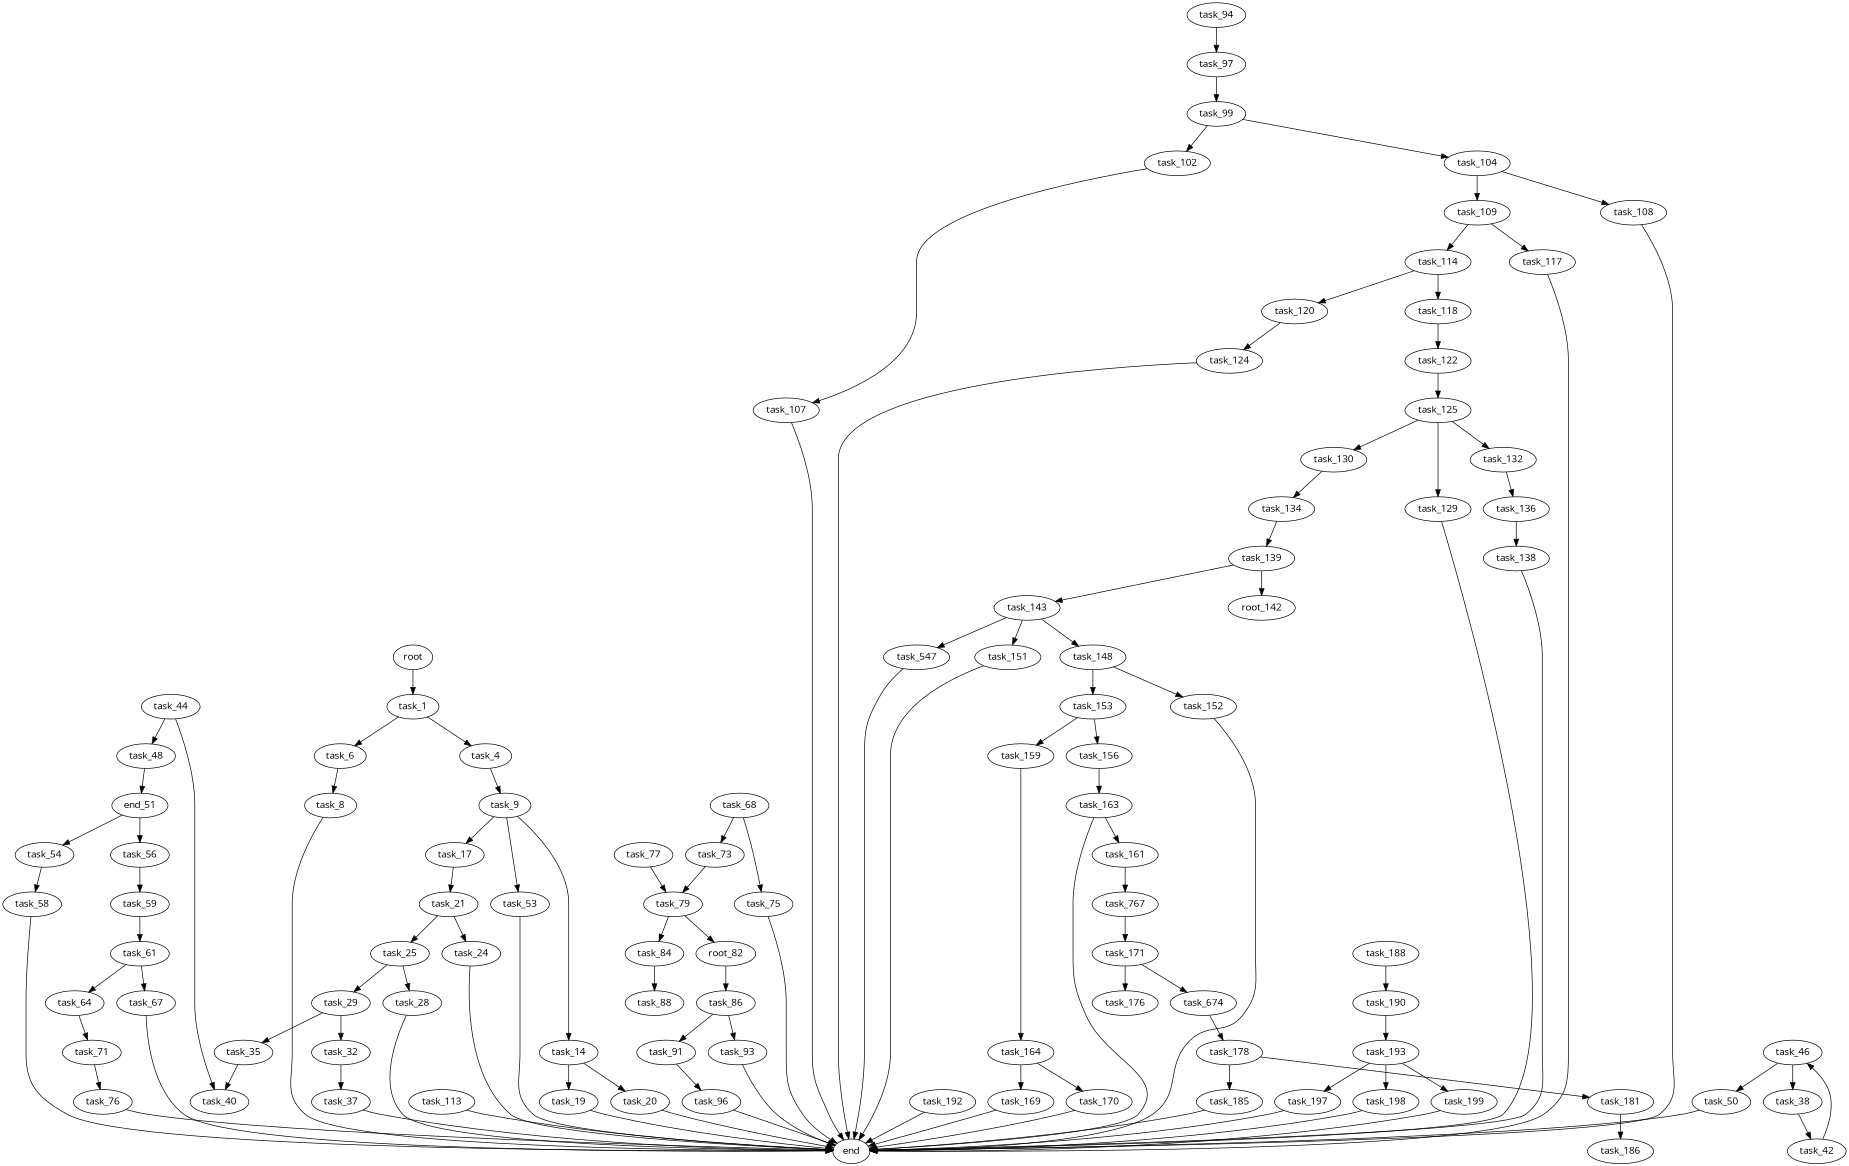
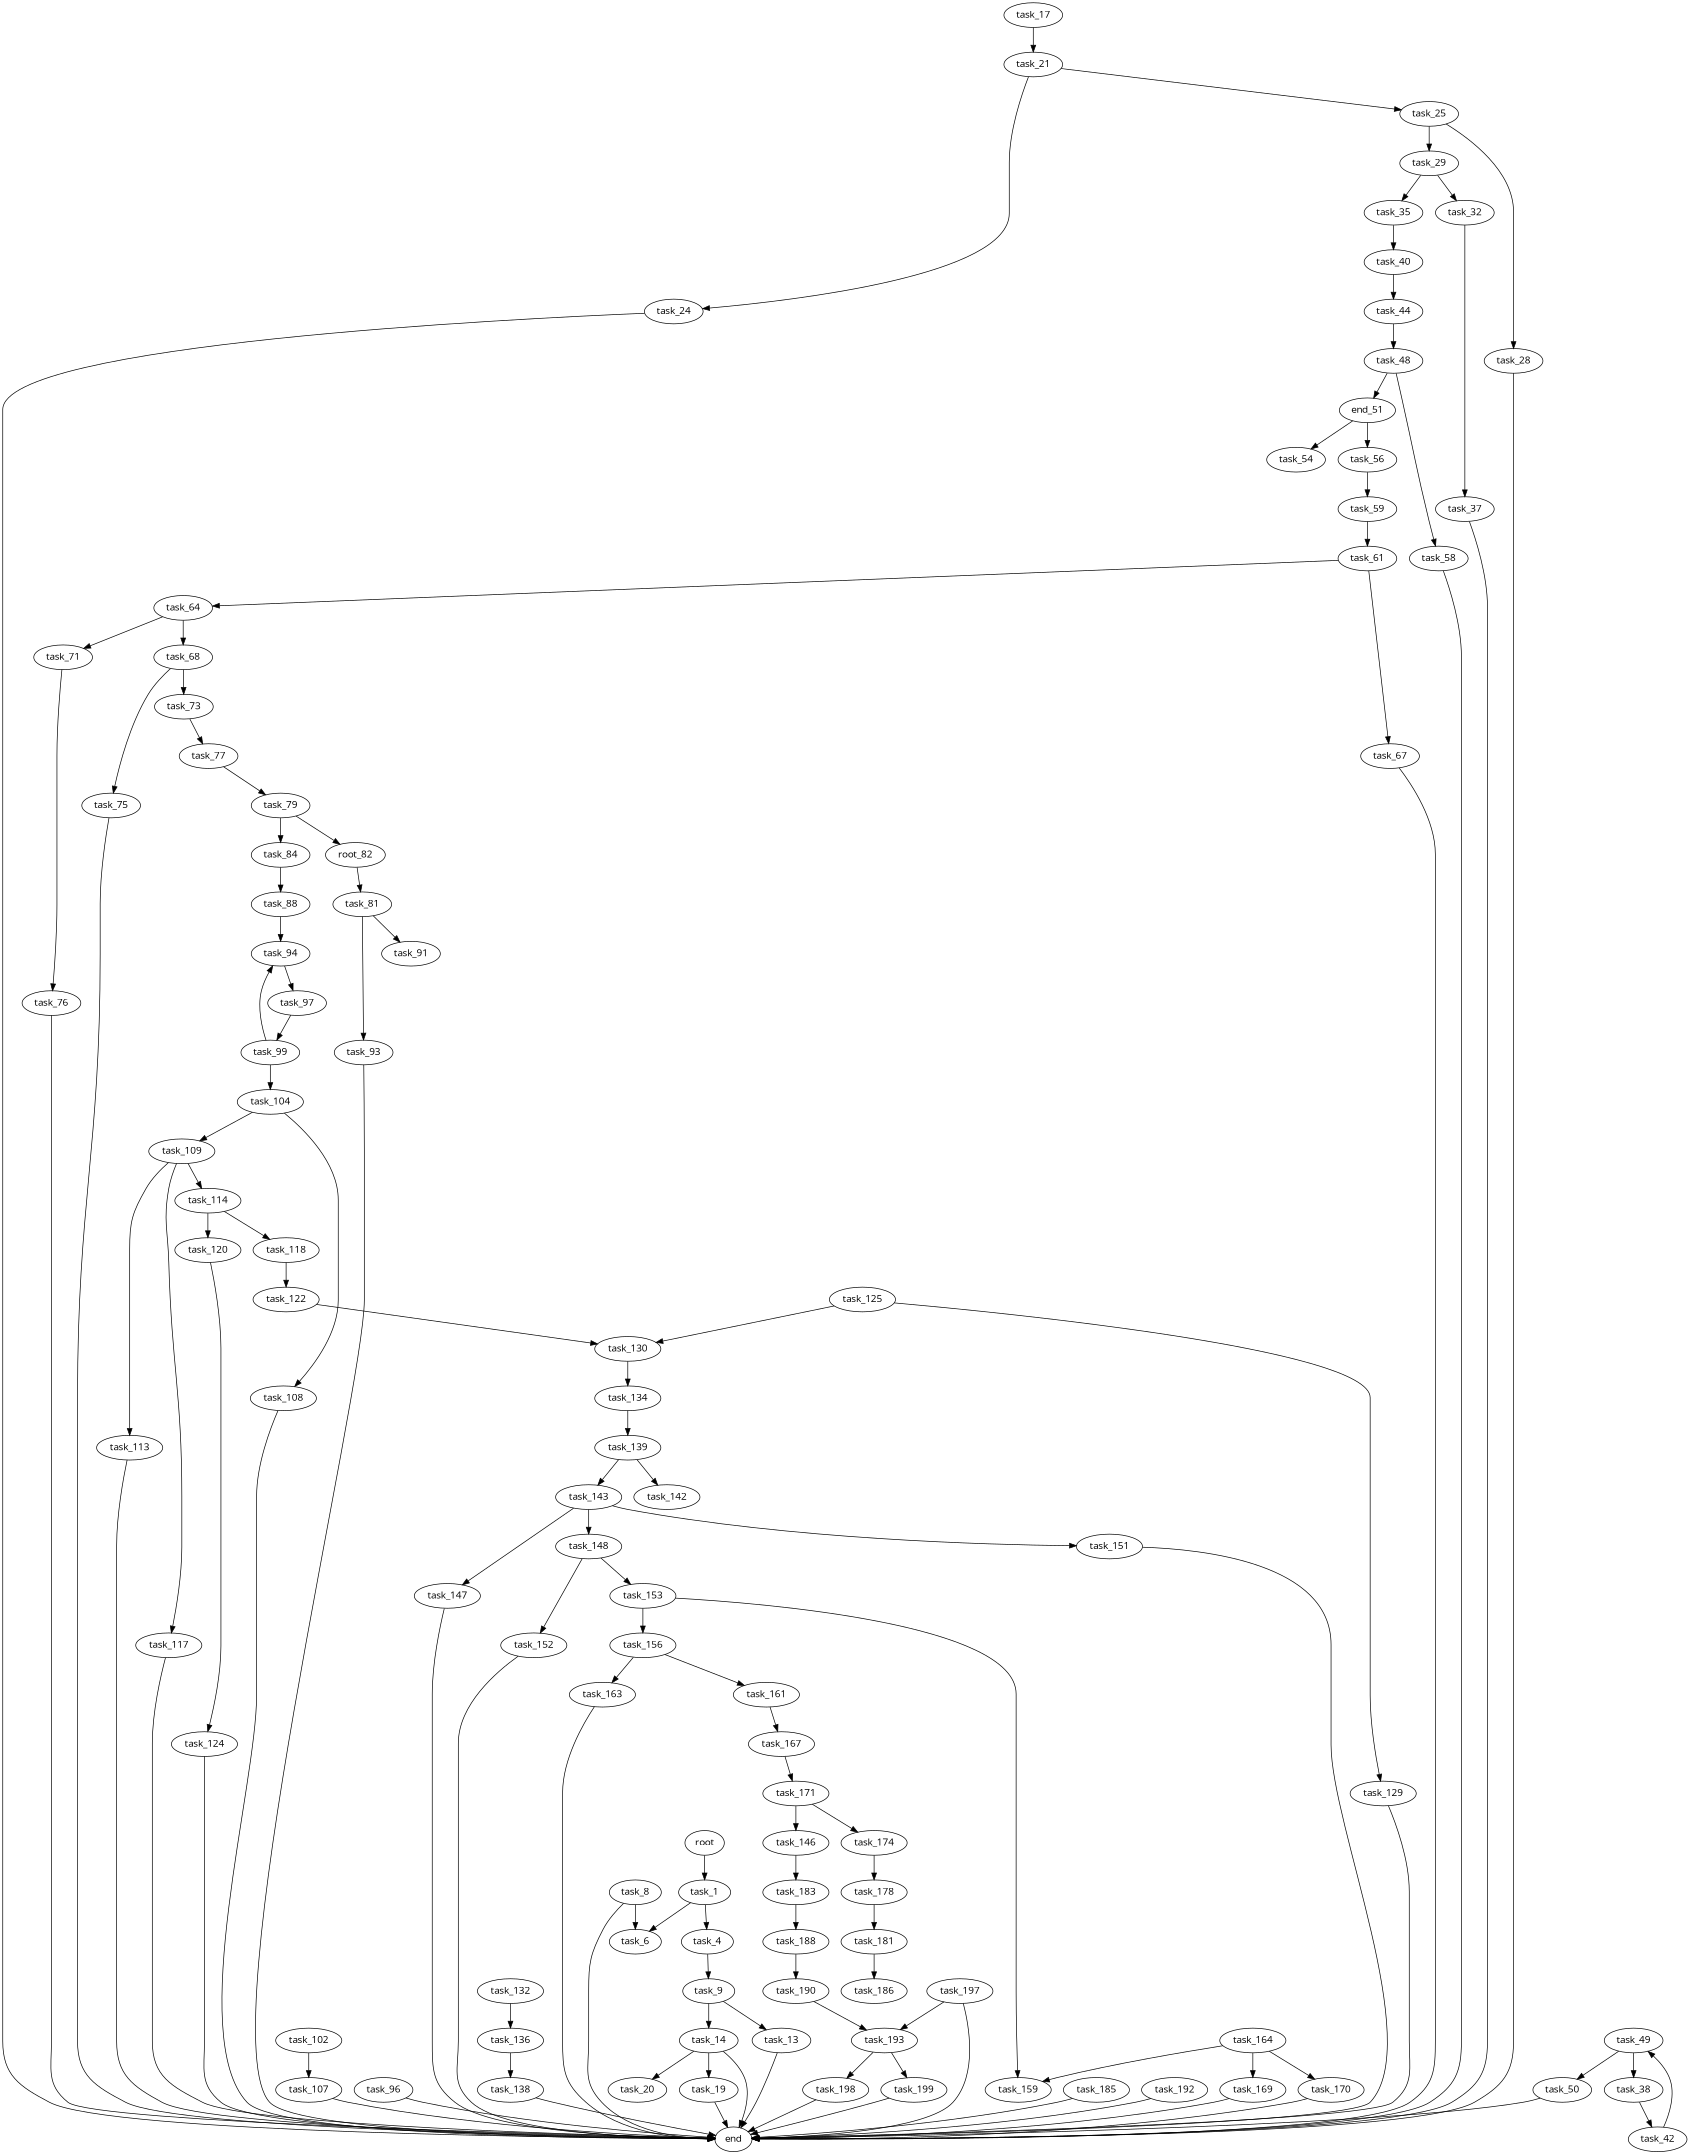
(1199, 136) -> (260, 1006)
(1438, 382) -> (454, 1324)
(1468, 433) -> none
(1262, 608) -> (667, 1497)
none -> (183, 629)
(917, 657) -> (447, 1596)
(336, 777) -> (635, 1914)
(1110, 827) -> (701, 1669)
(483, 828) -> none
(39, 876) -> (1414, 456)
(696, 877) -> (195, 728)
(195, 901) -> (1393, 283)
(1021, 901) -> (1136, 2061)
(520, 904) -> (781, 2040)
(1125, 904) -> (781, 1744)
none -> (281, 926)
(726, 1003) -> (362, 904)
(1125, 1003) -> (796, 1843)
(1203, 1003) -> (874, 1843)
(1793, 1052) -> (1634, 2040)
(1229, 1074) -> none
(686, 1075) -> none
(1350, 1075) -> (925, 2014)
(744, 1130) -> (746, 2083)
none -> (130, 1290)
none -> (796, 1892)
